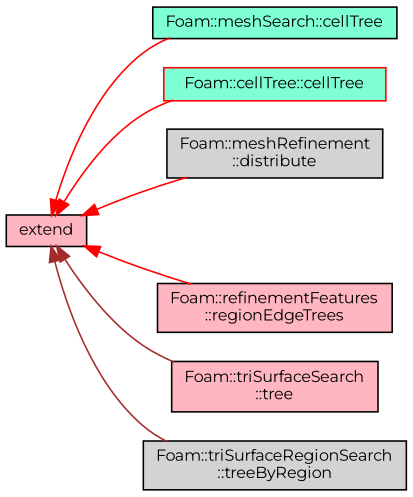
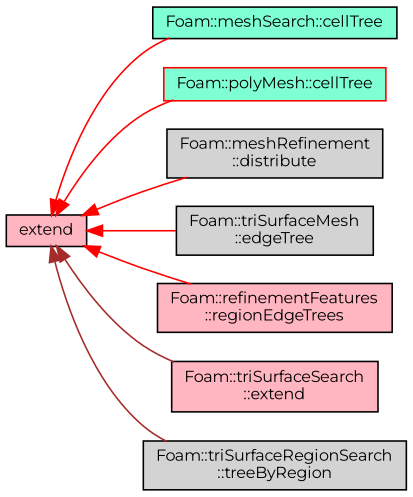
(275, 84) -> (275, 84)
none -> (275, 231)
(275, 387) -> (275, 387)
